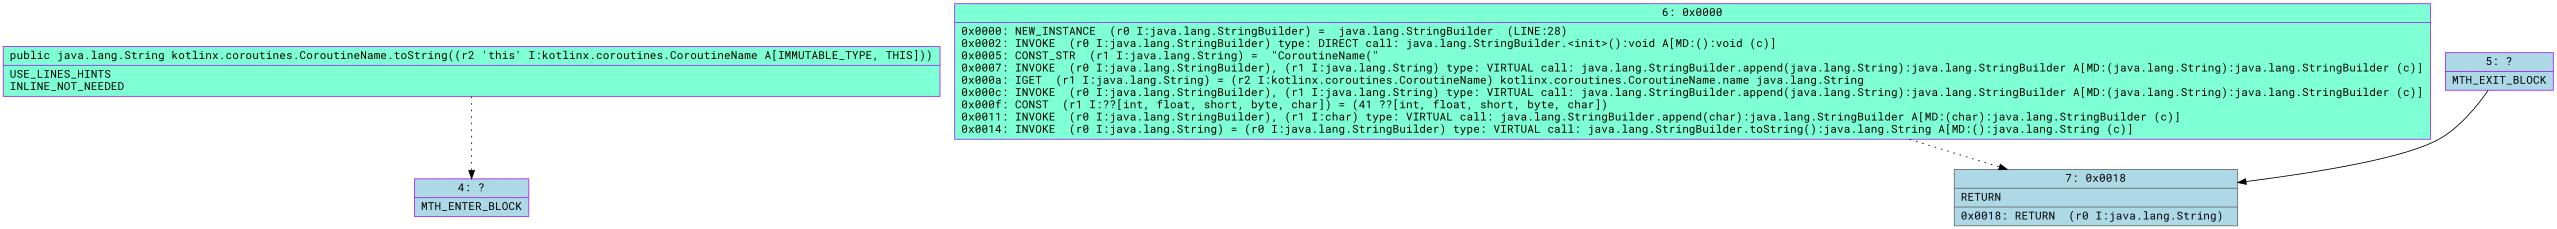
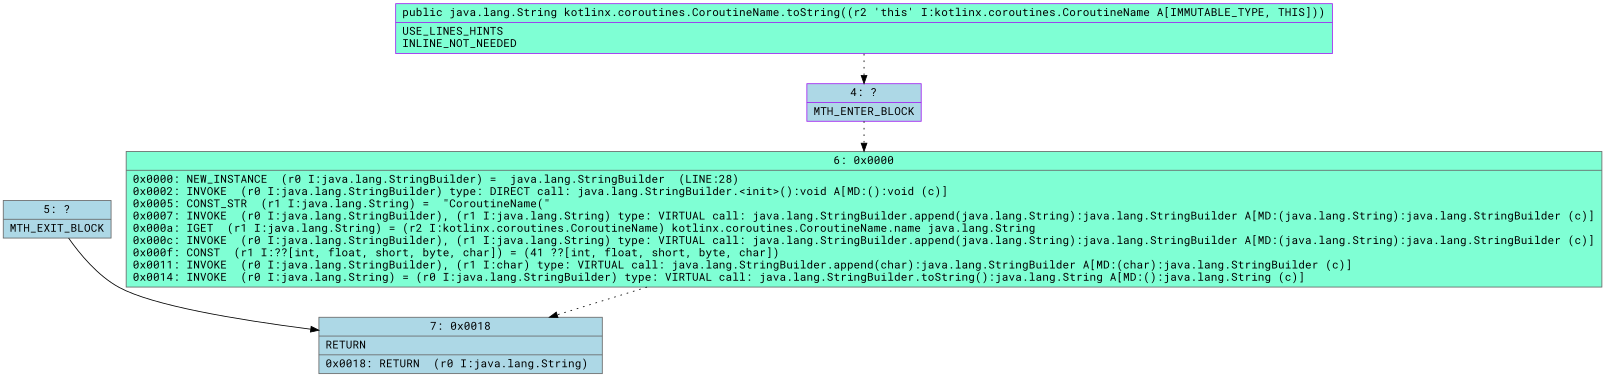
(1693, 71) -> (864, 219)
(2499, 71) -> (57, 219)
none -> (864, 132)
